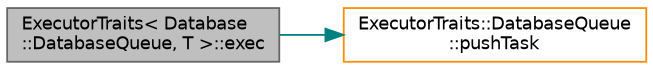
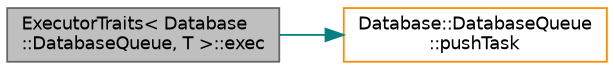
(495, 35) -> (475, 35)
